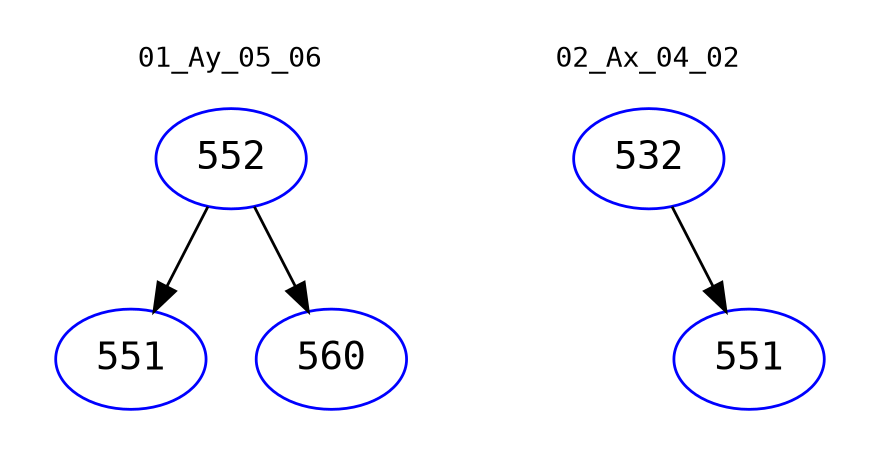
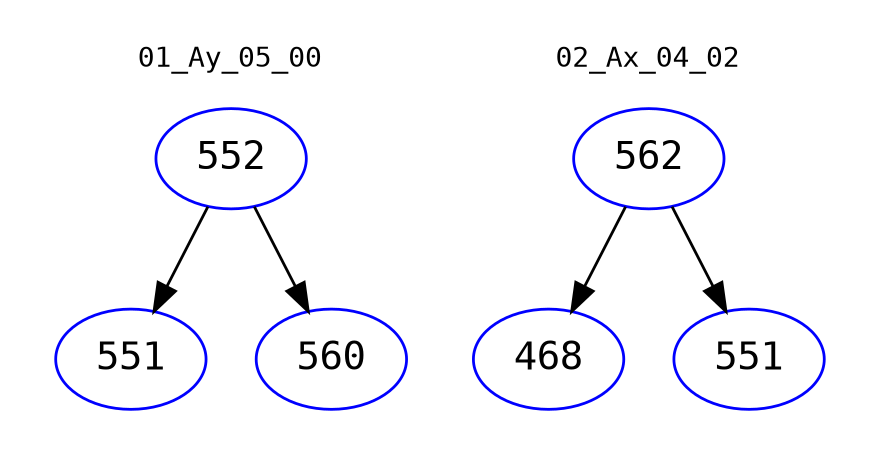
(231, 60) -> (231, 60)
(649, 159) -> (649, 159)
none -> (549, 359)
